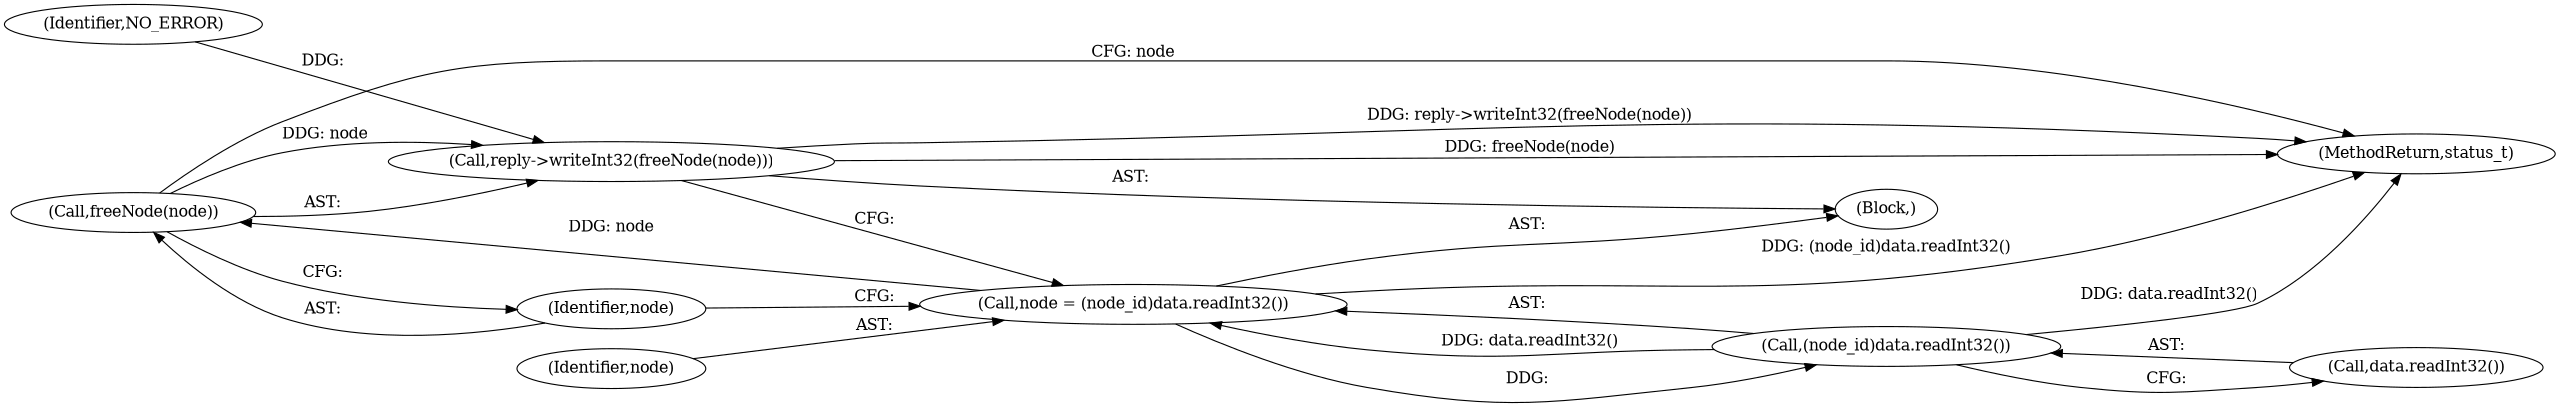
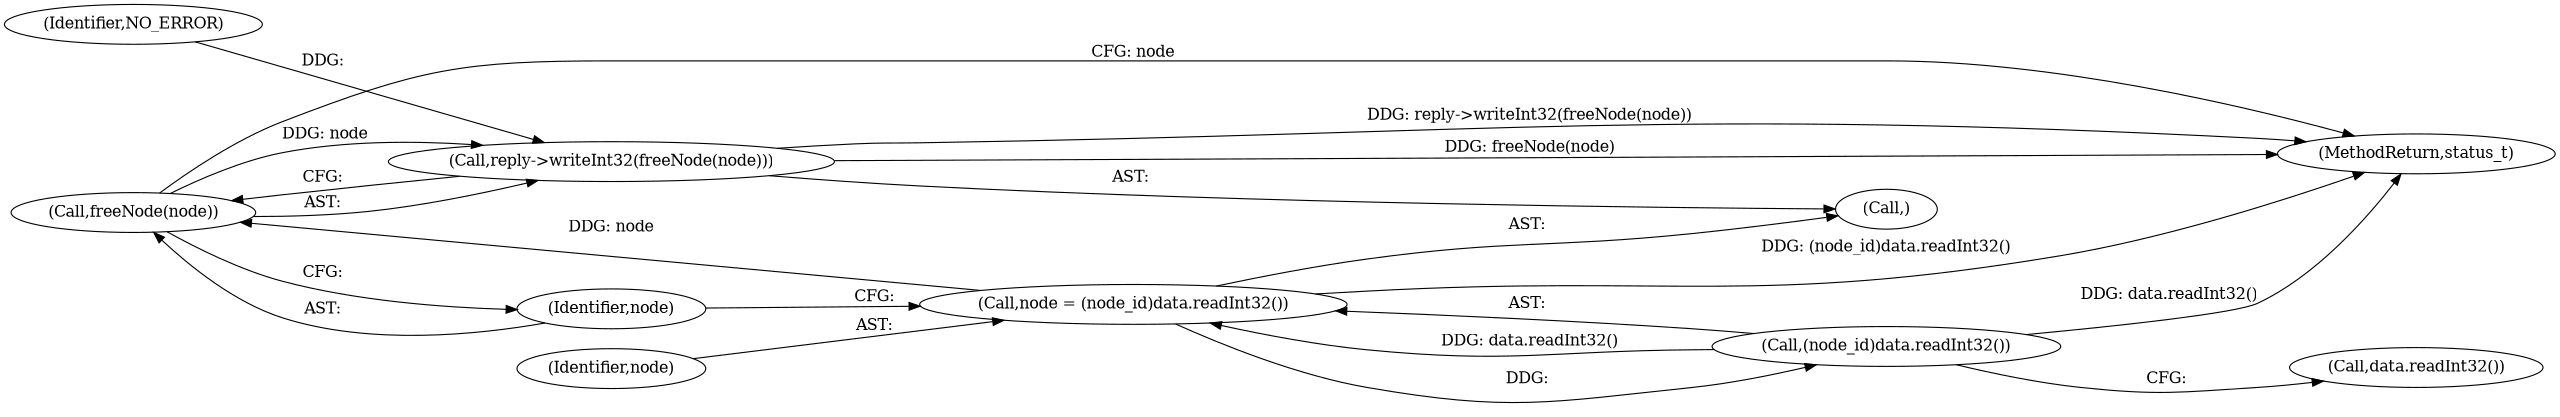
(1886, 209) -> (1886, 209)
(867, 232) -> (351, 187)
(2178, 358) -> none
